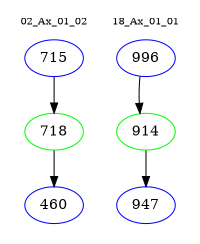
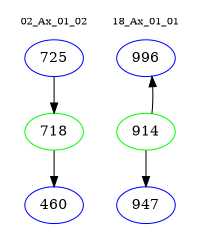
(54, 58) -> (54, 58)
(139, 90) -> (153, 100)
